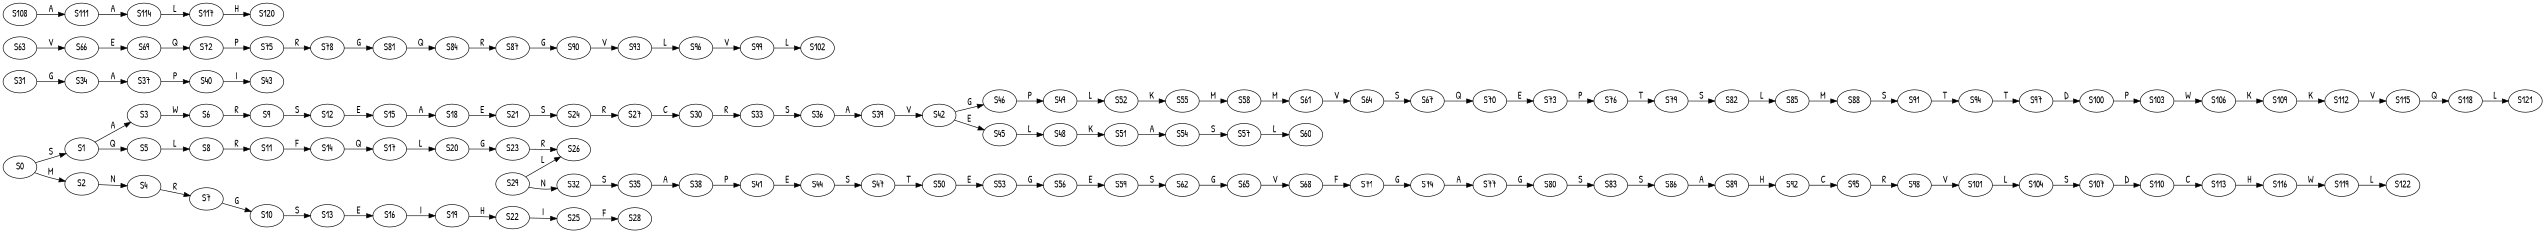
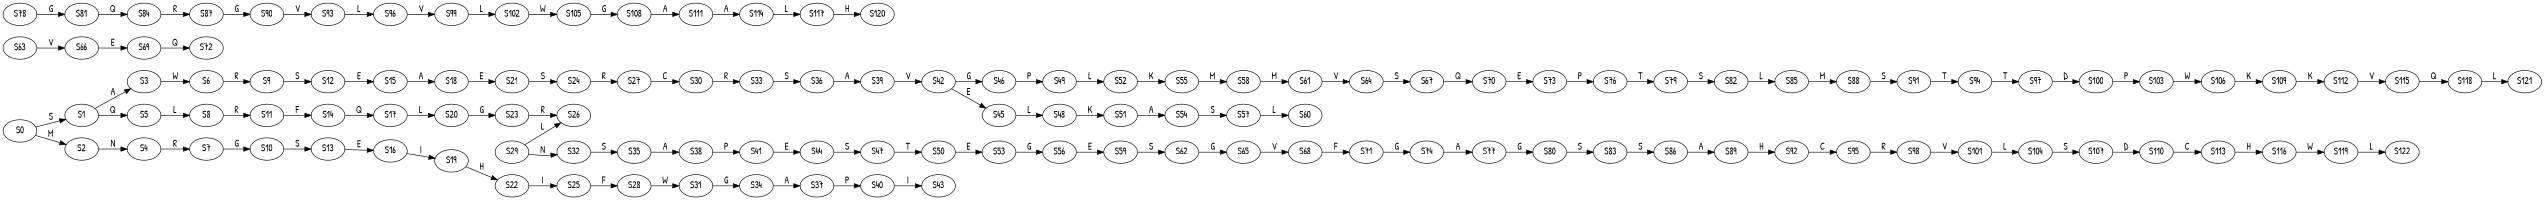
none -> (574, 14)
(267, 48) -> none
none -> (662, 186)
